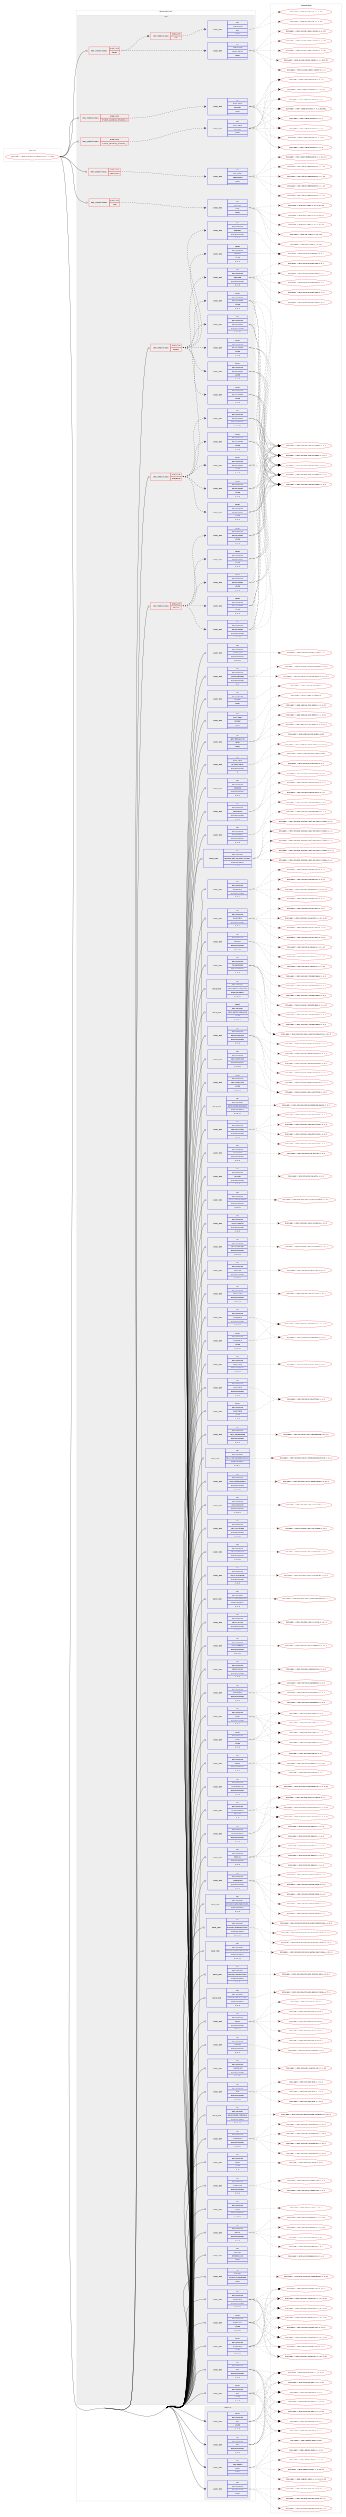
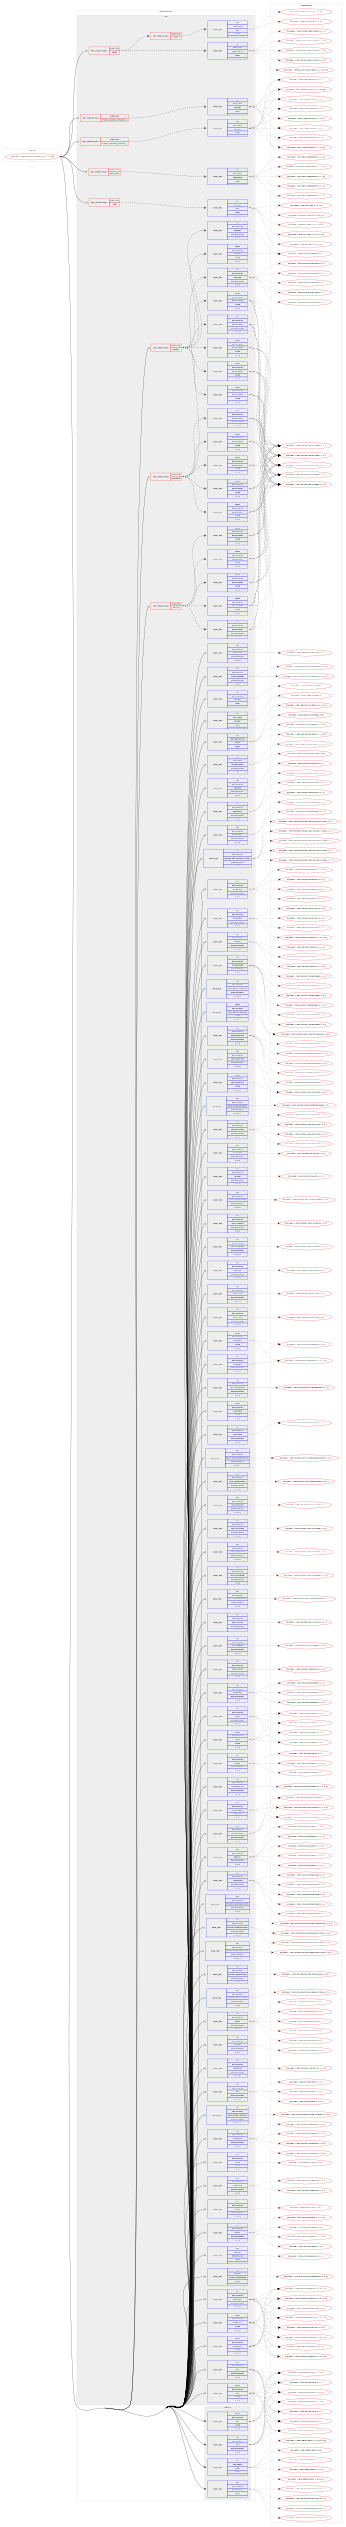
(306, 2002) -> (306, 2002)
none -> (306, 2518)
